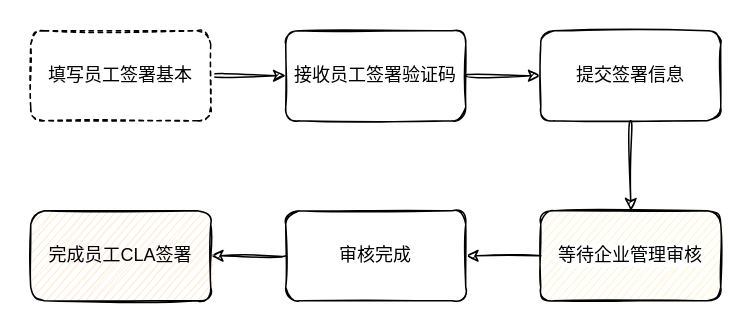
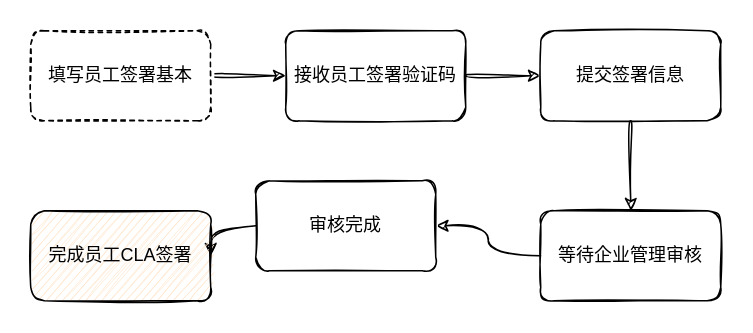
(376, 256) -> (346, 226)
(631, 256) -> (631, 256)
